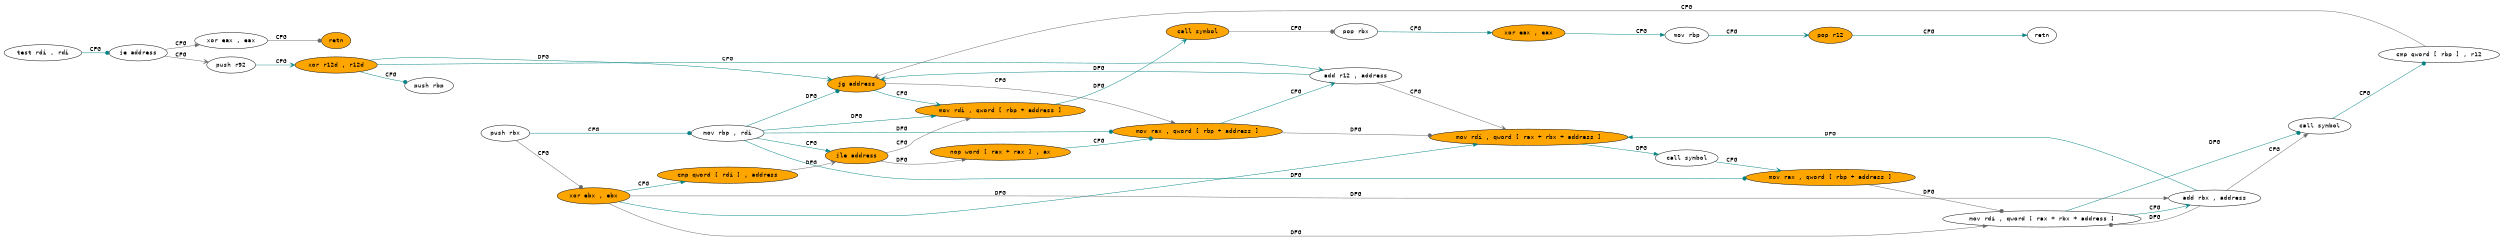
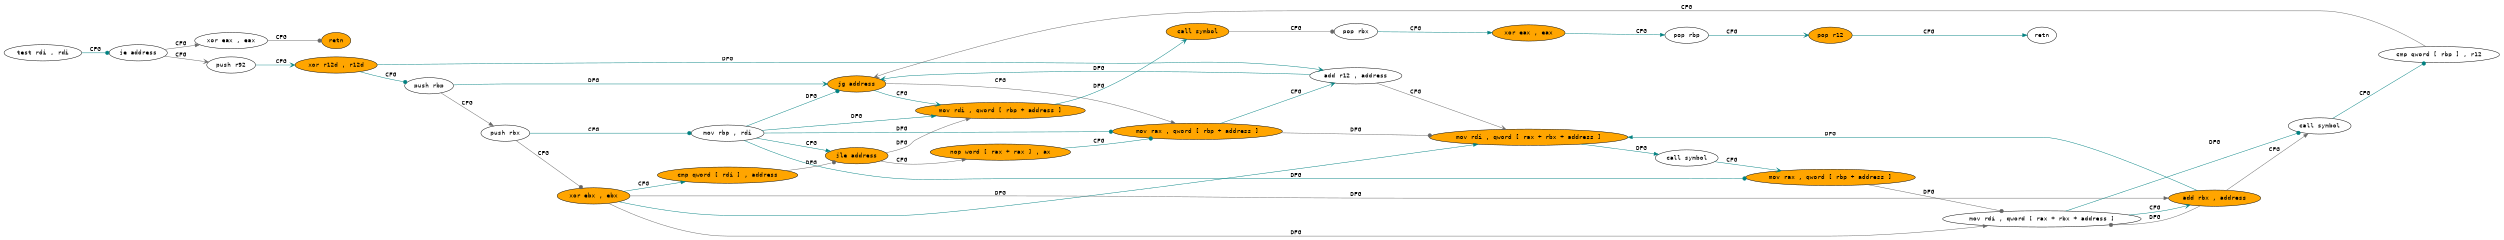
(1687, 35) -> (1687, 35)
(728, 59) -> (728, 59)
(541, 60) -> (638, 84)
none -> (465, 108)
(902, 143) -> (902, 143)
(902, 160) -> (902, 160)
(809, 168) -> (809, 168)
(2215, 198) -> (2215, 198)
